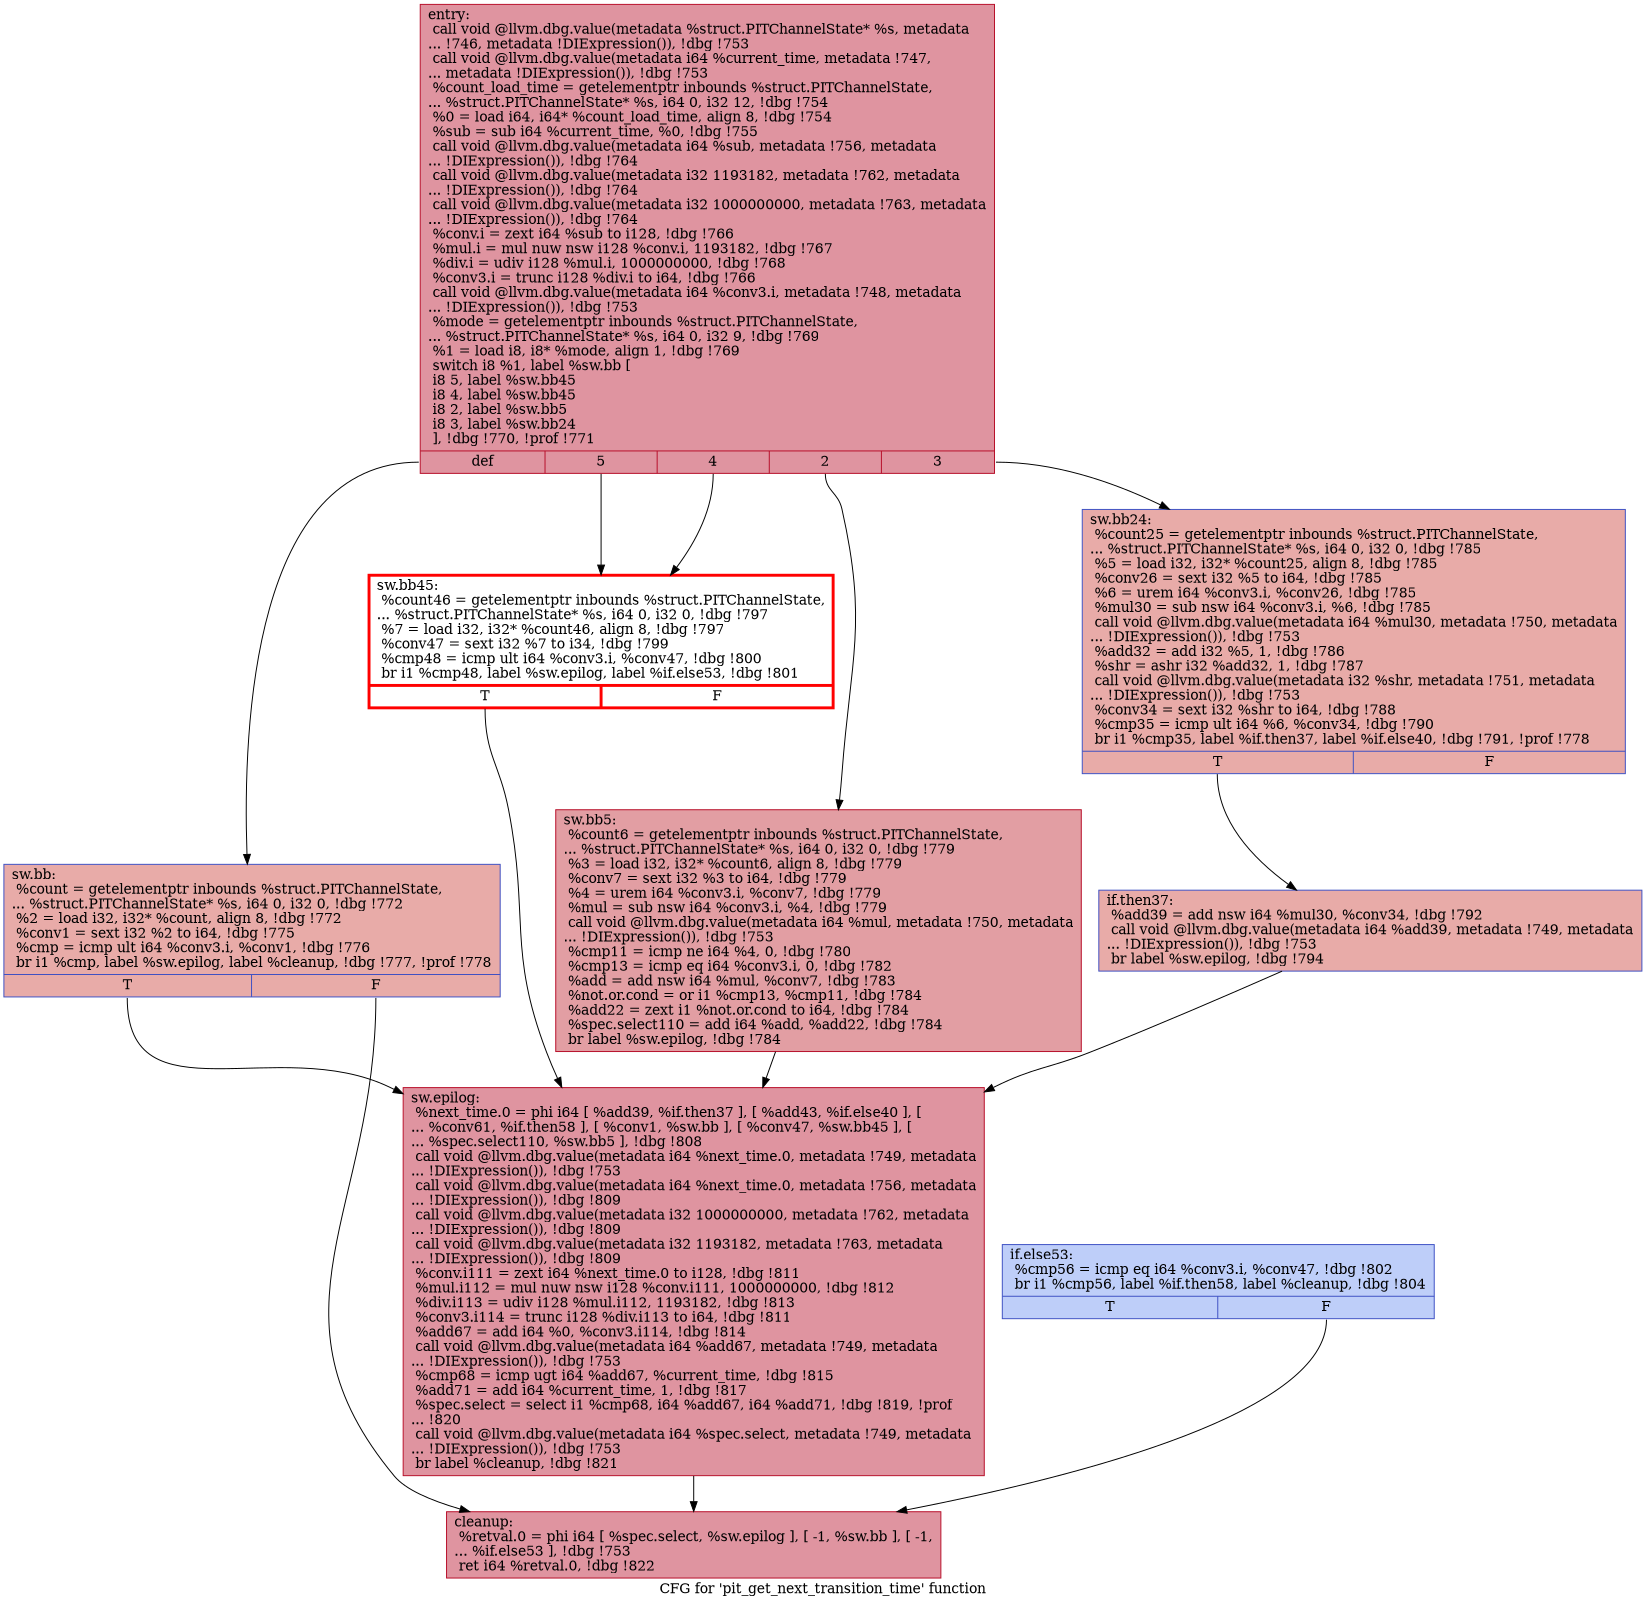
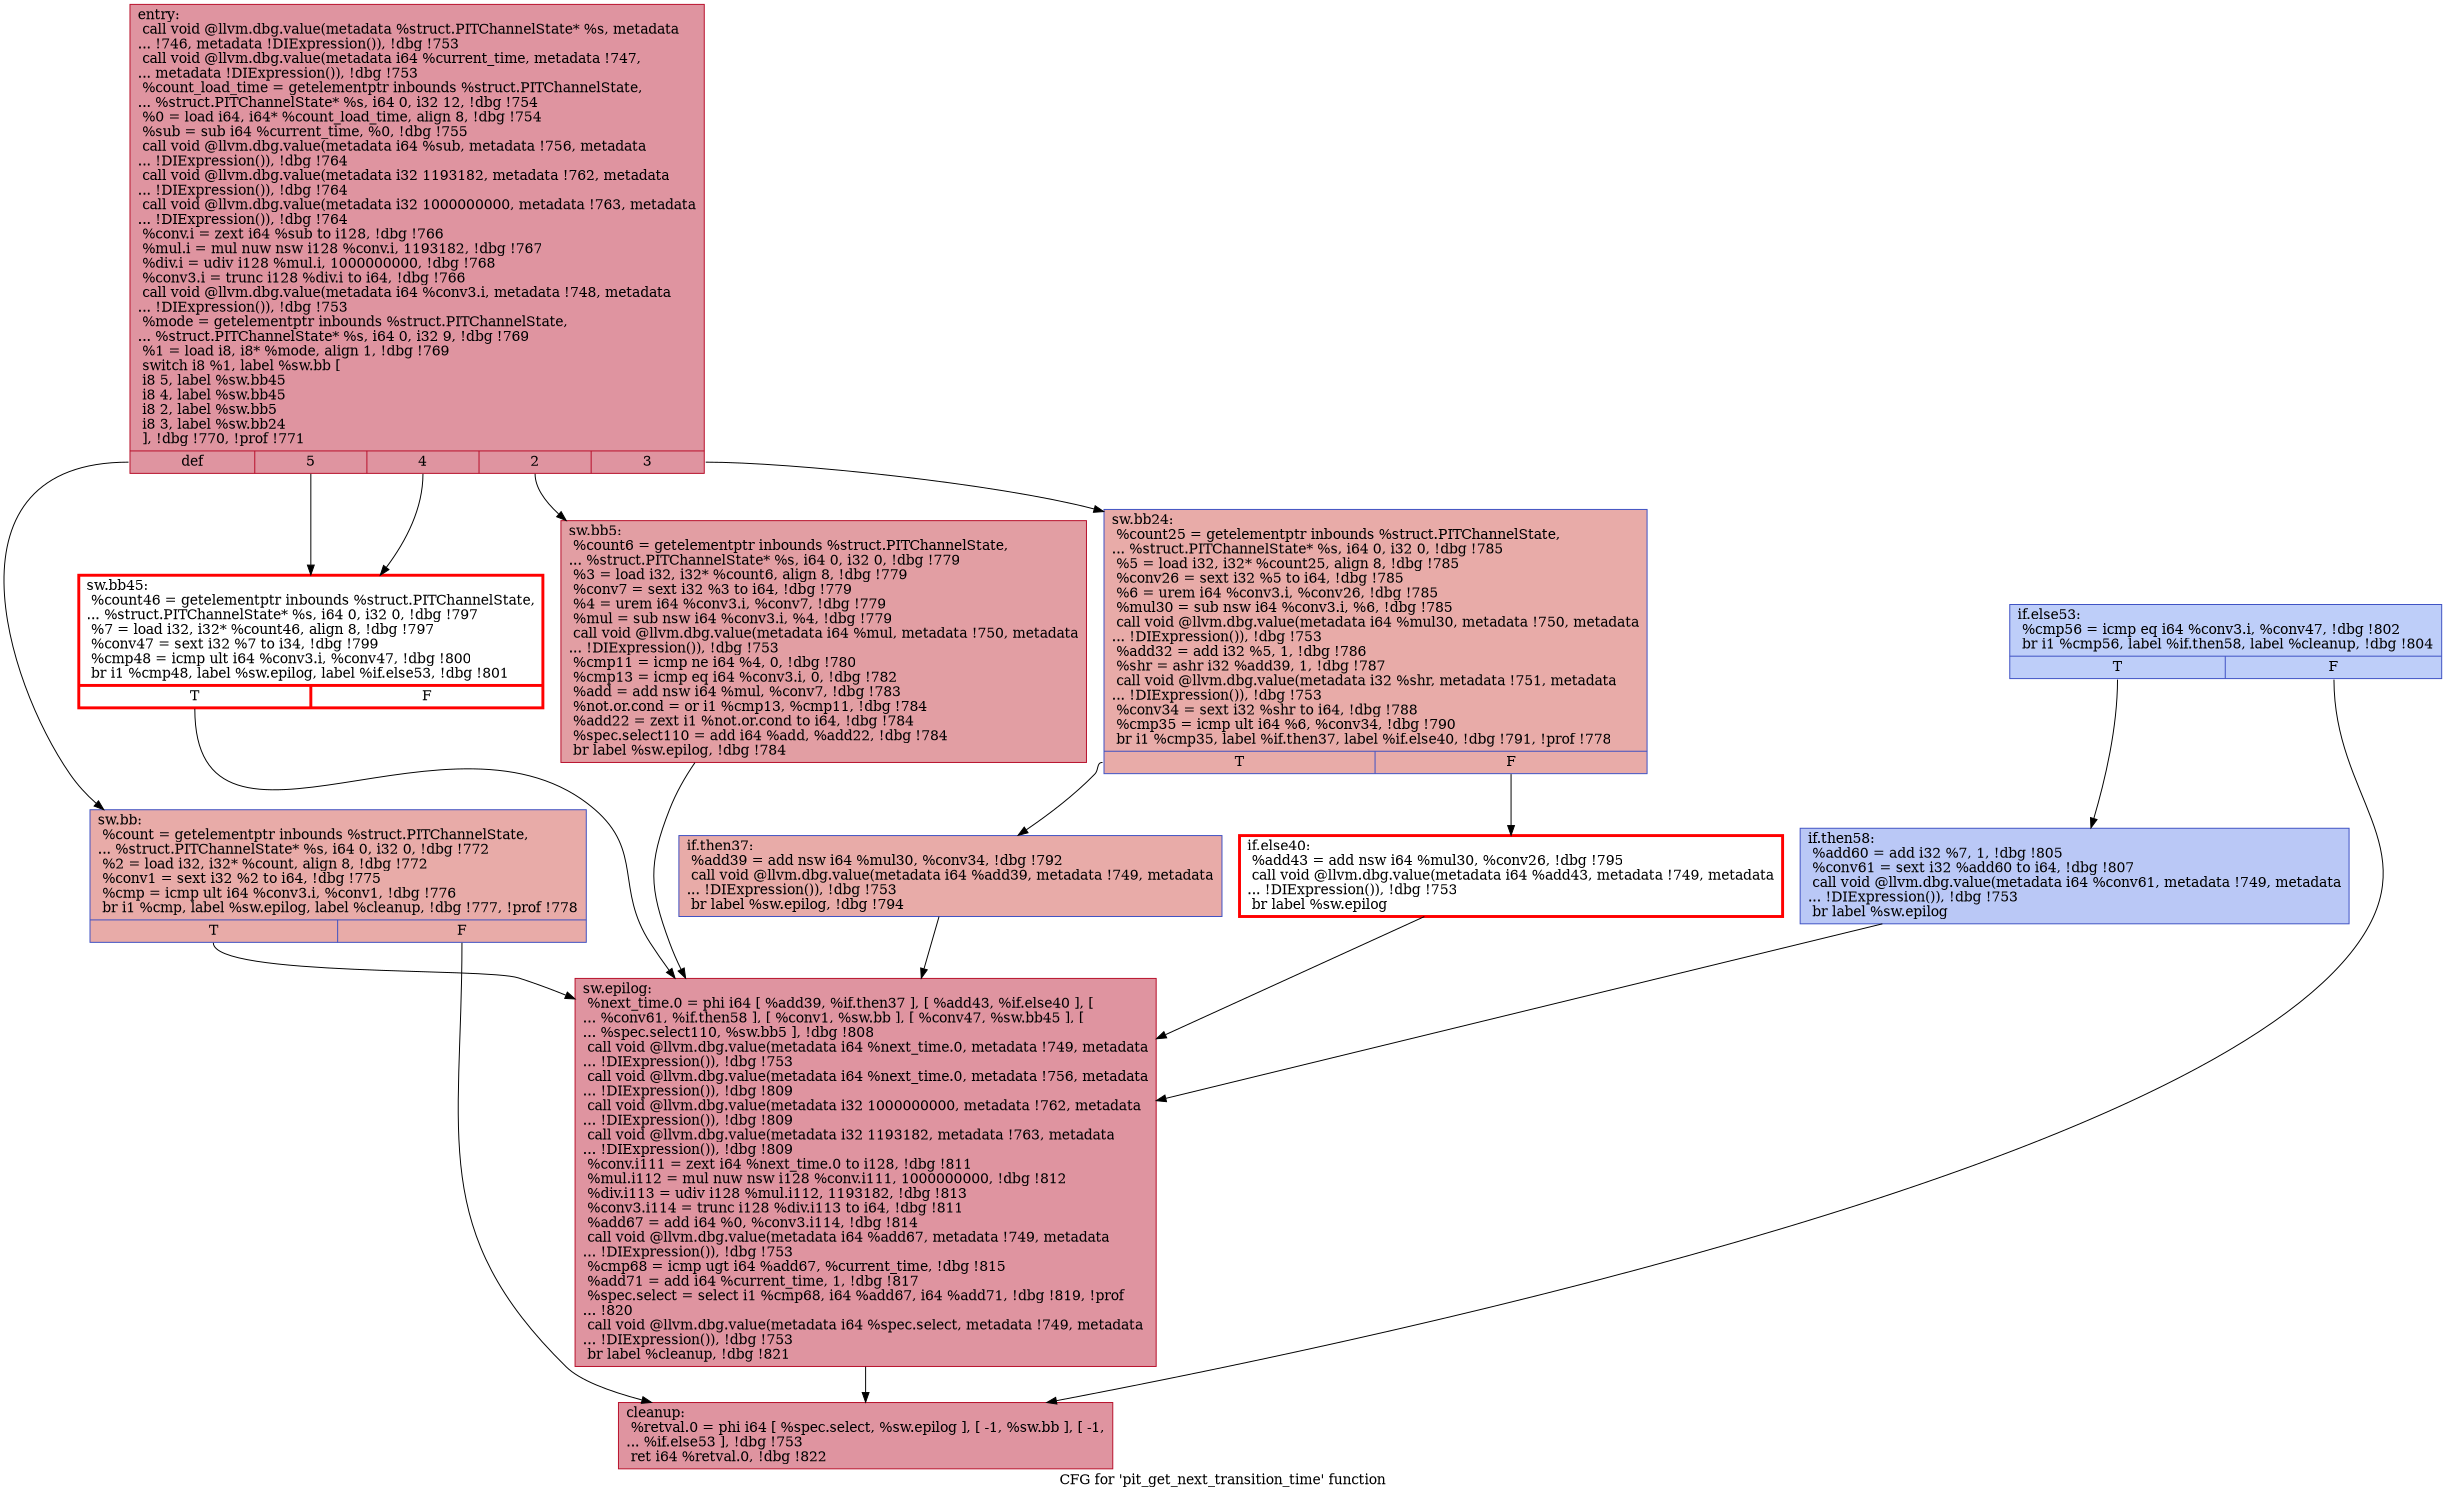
(1227, 666) -> (1249, 666)
none -> (1511, 876)
none -> (2075, 876)
